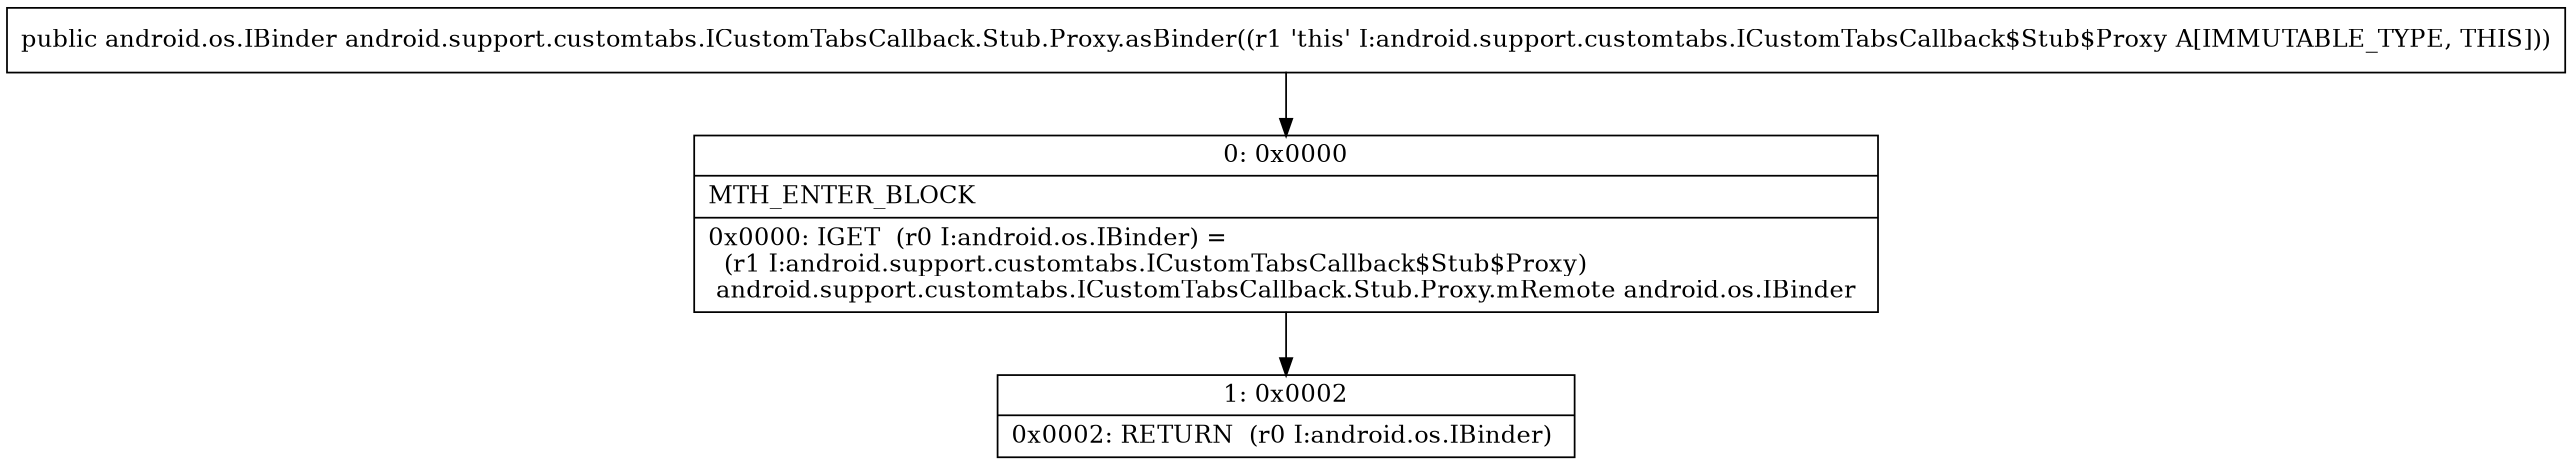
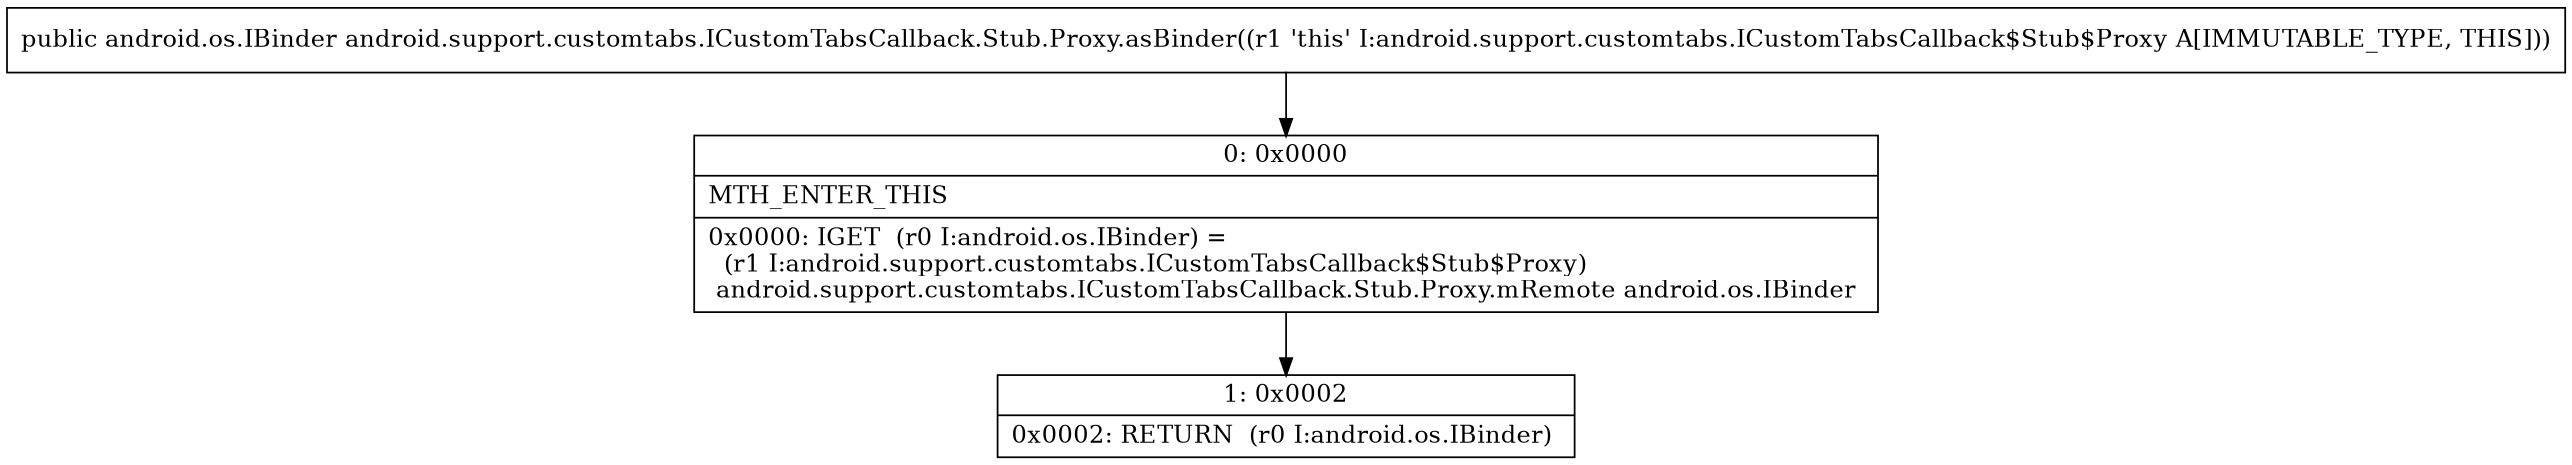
(843, 196) -> (829, 196)
